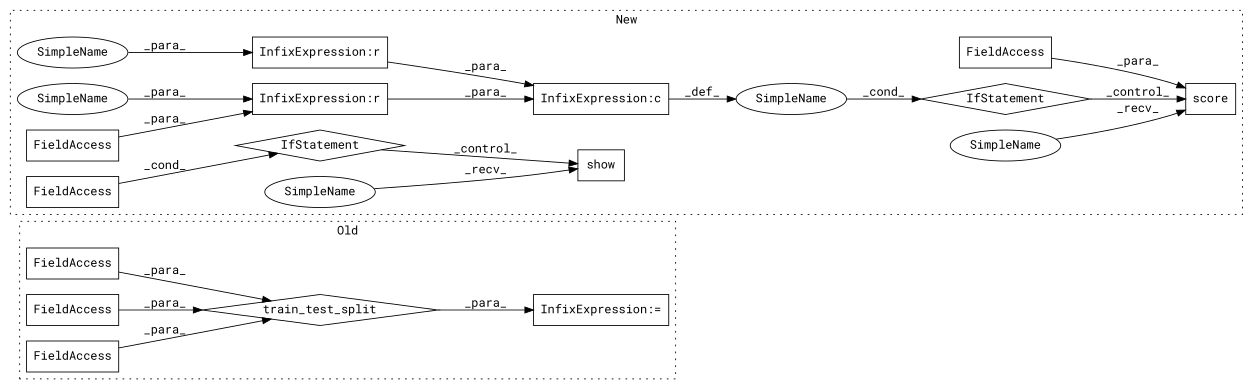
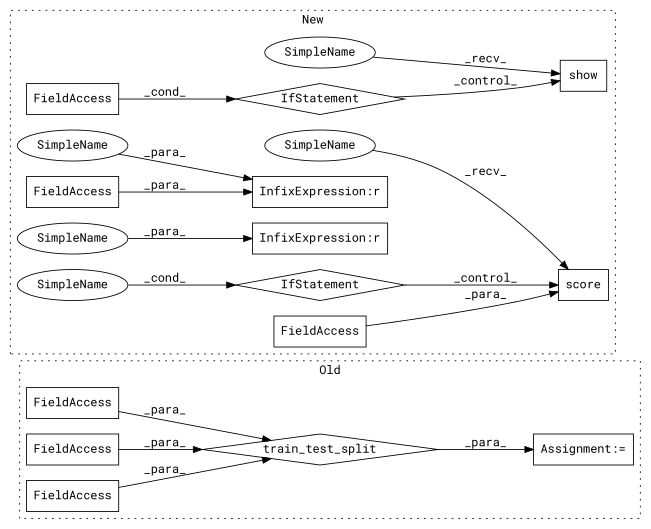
(601, 99) -> none
(601, 310) -> (583, 450)
